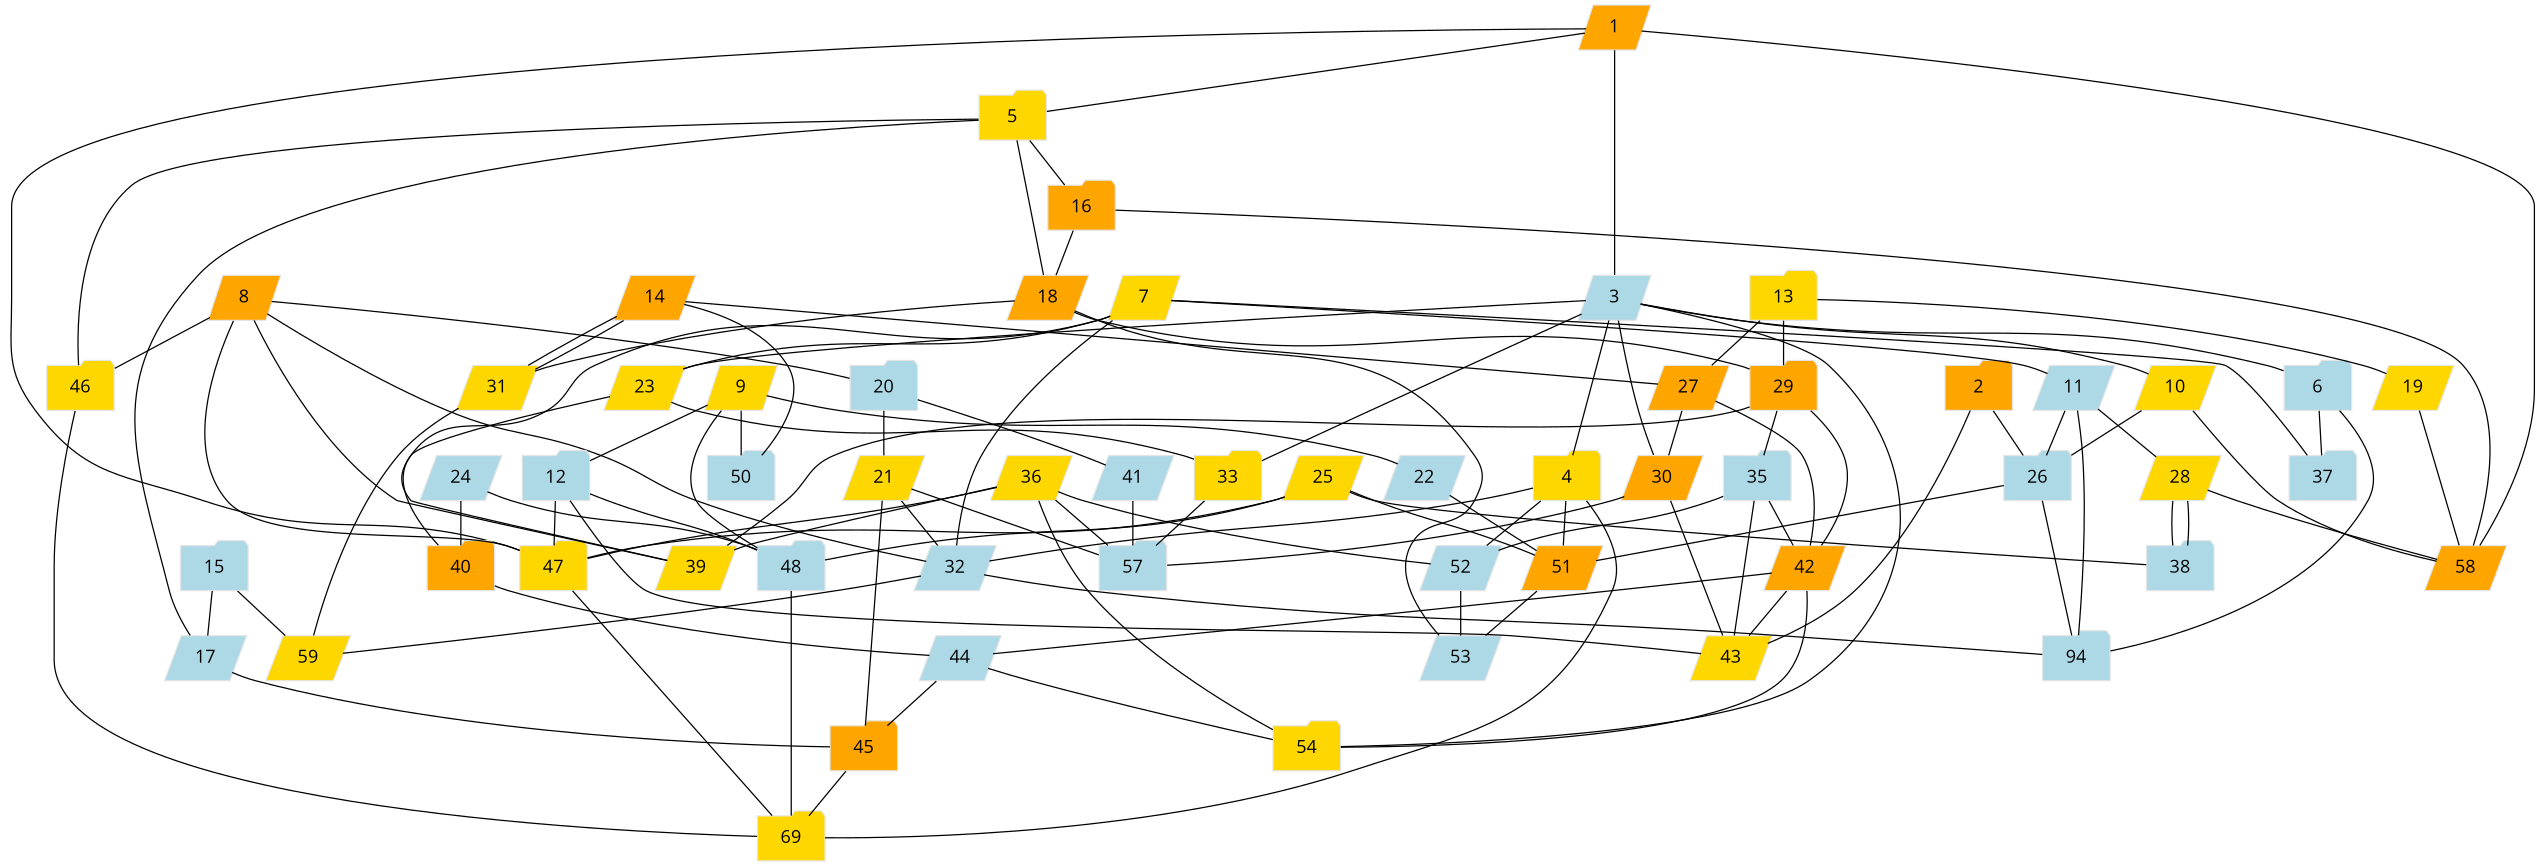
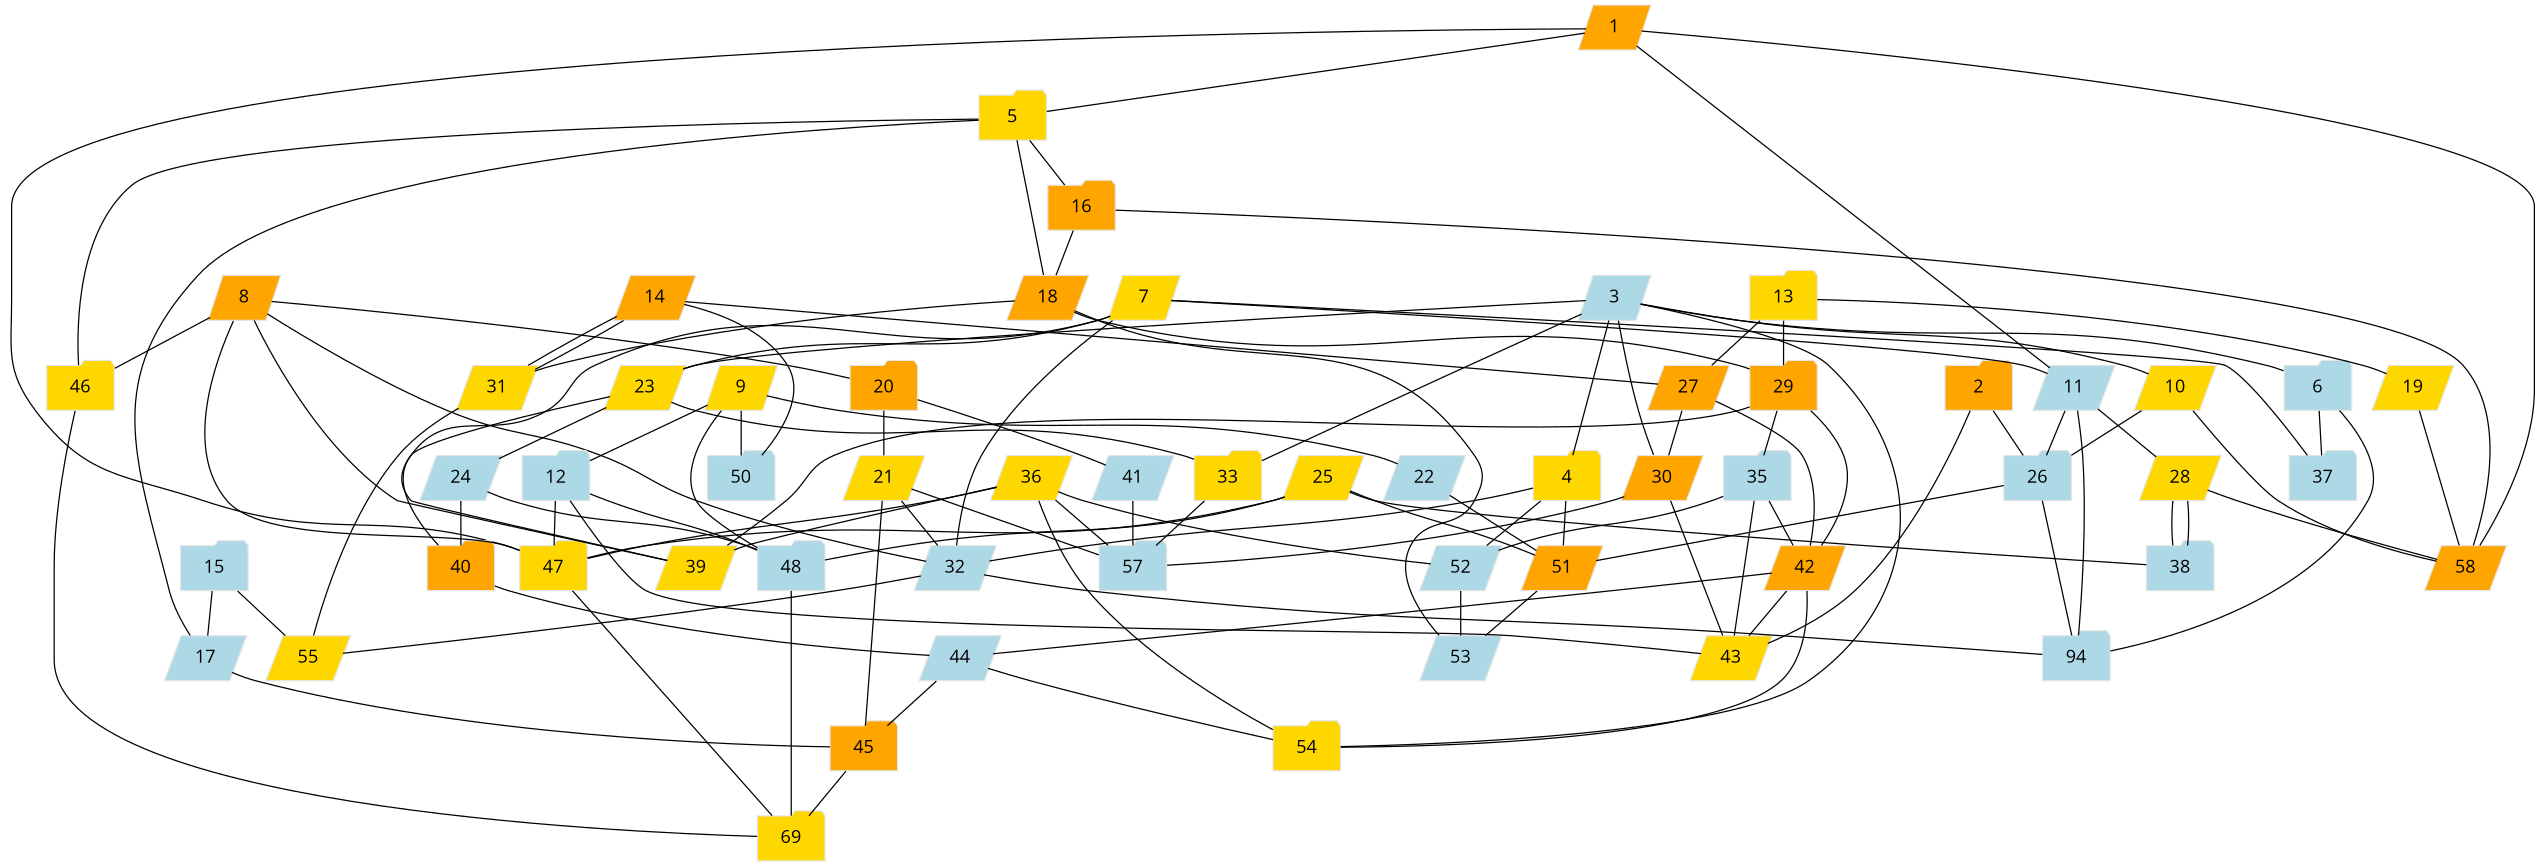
(1615, 163) -> (1843, 207)
(884, 388) -> (884, 388)
none -> (555, 432)
(308, 658) -> (308, 658)
(1302, 785) -> none
